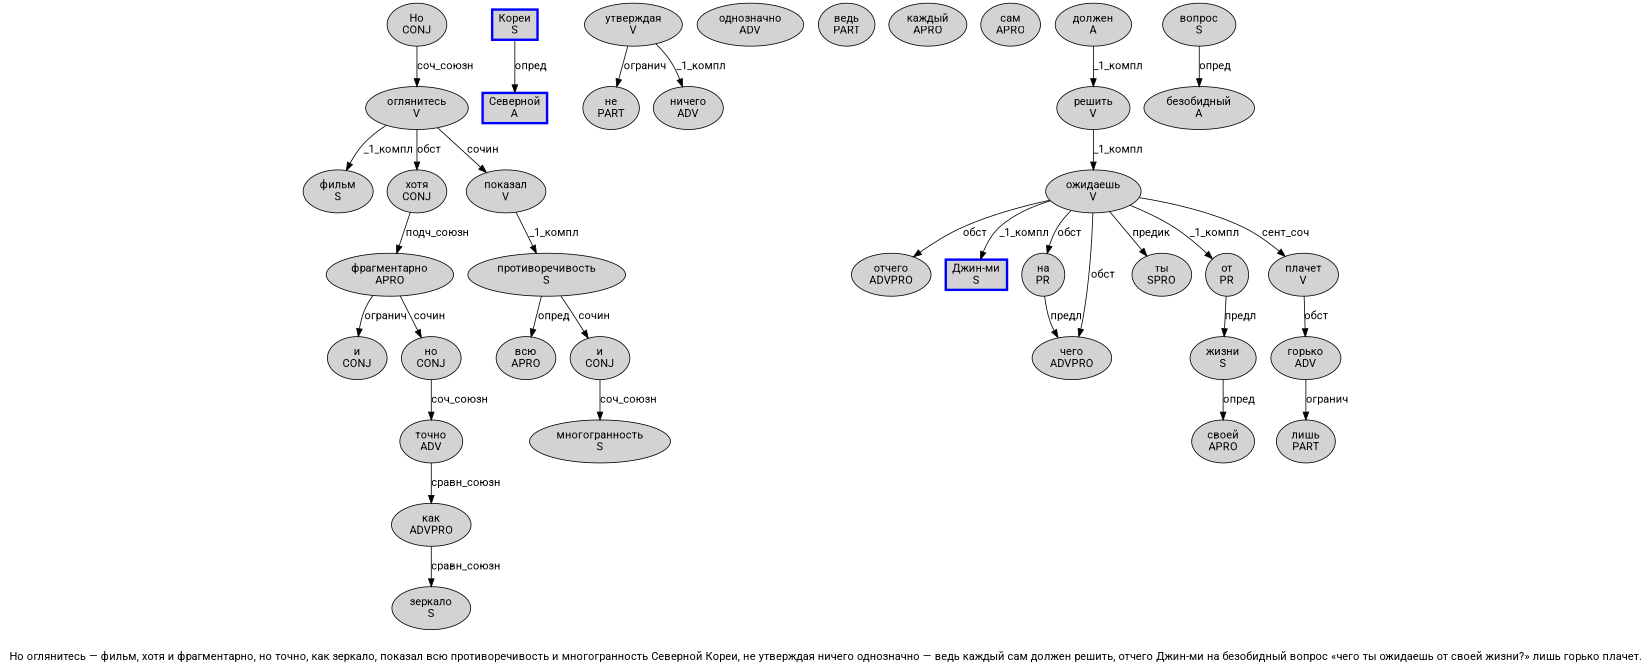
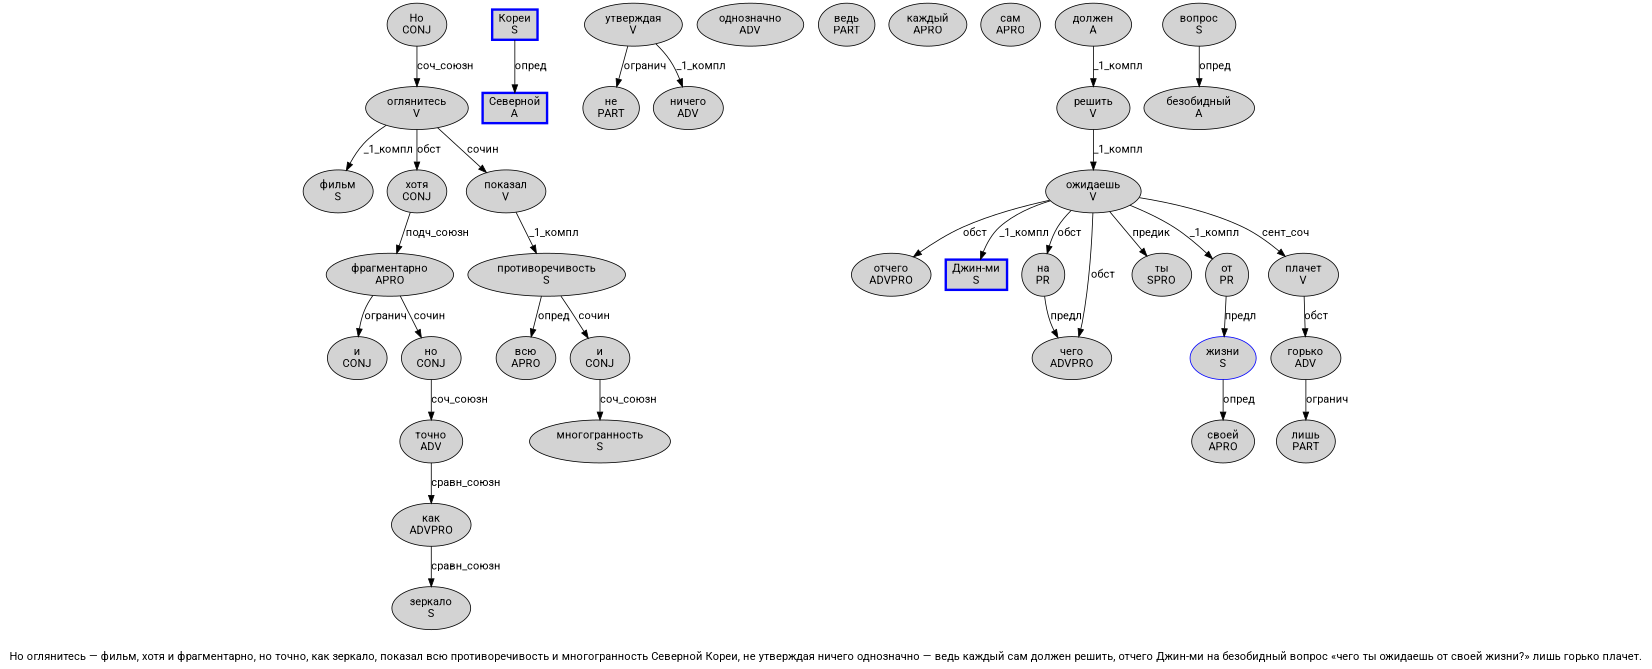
(1223, 358) -> (1223, 358)
